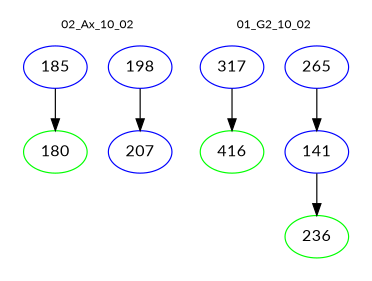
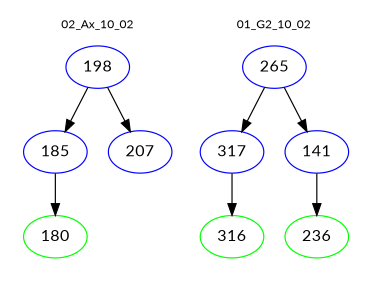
none -> (79, 104)
none -> (256, 104)
(232, 152) -> (232, 237)
